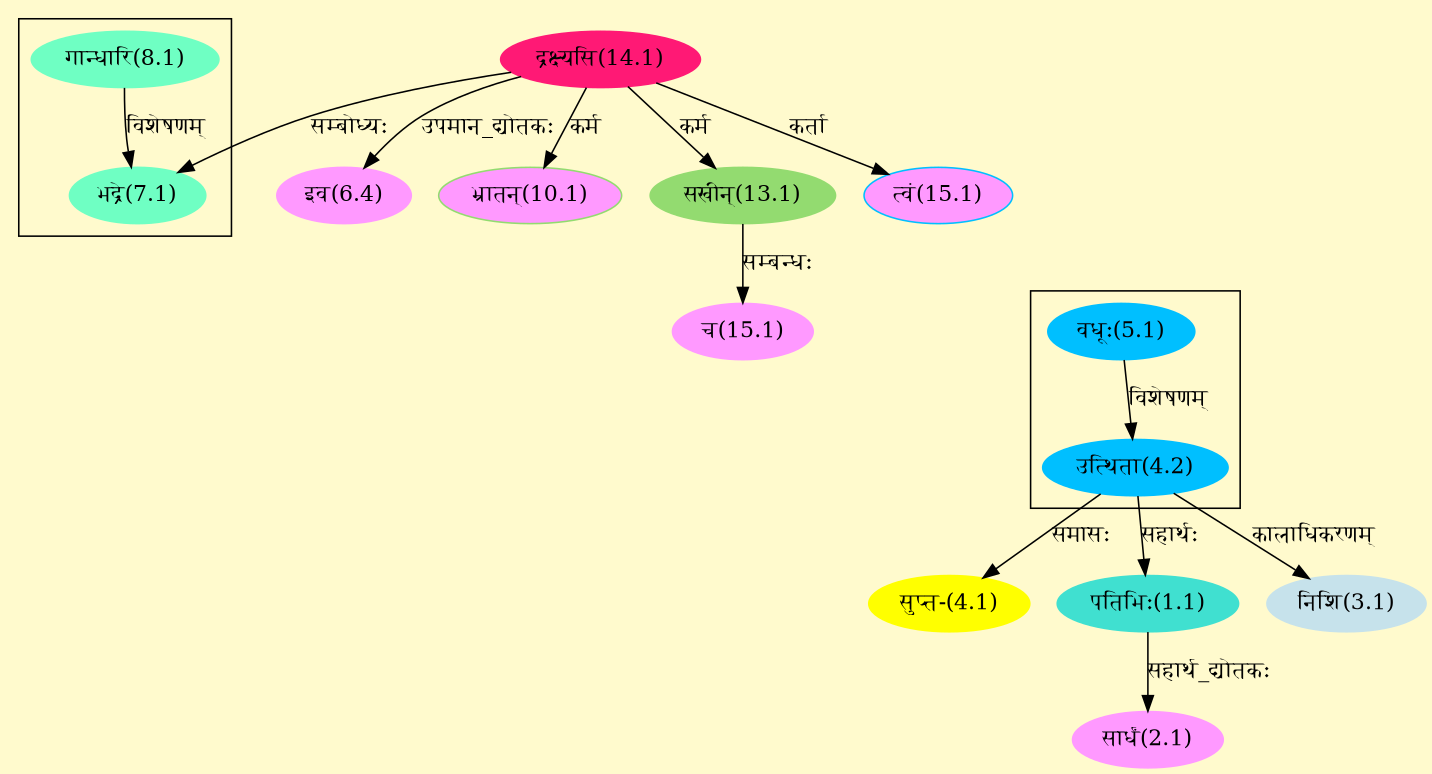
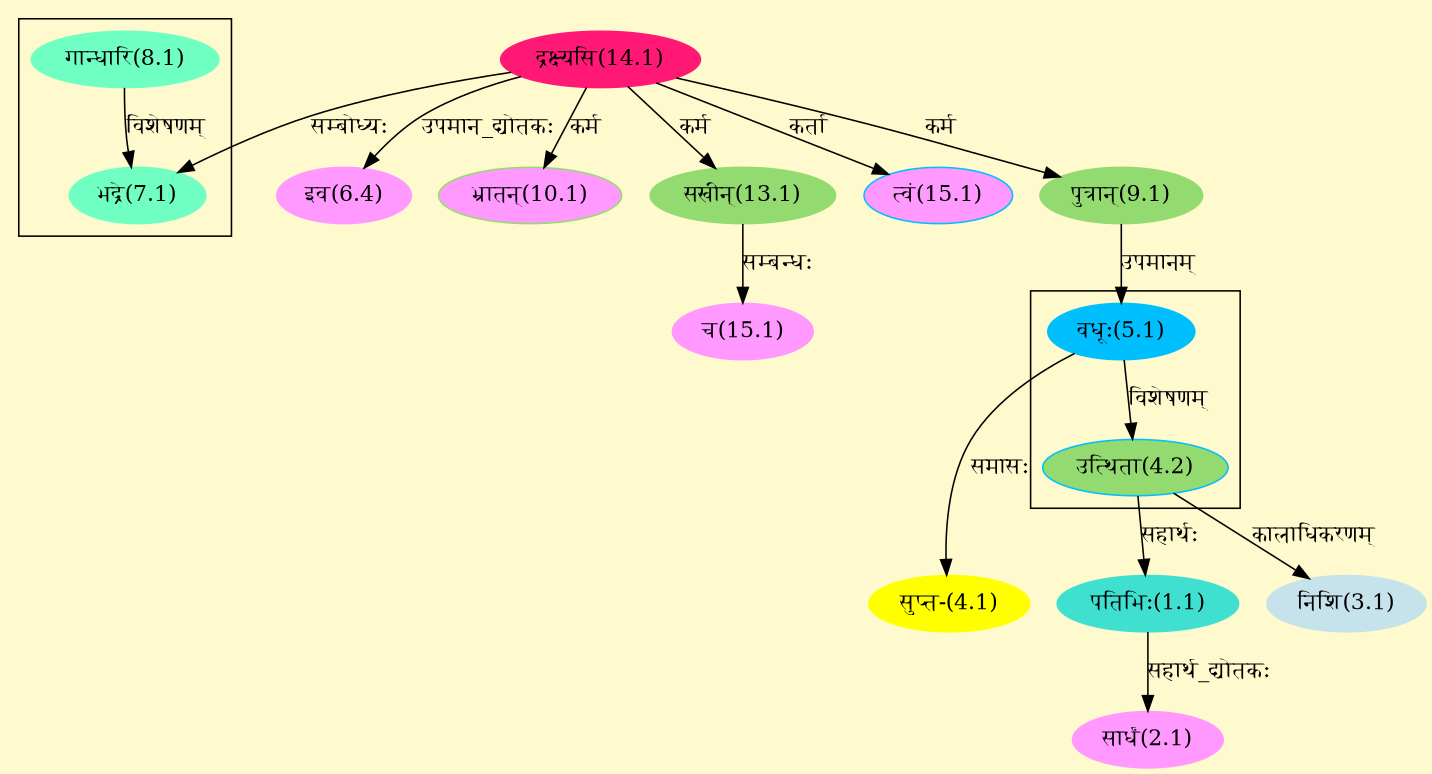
none -> (1121, 195)
(1135, 468) -> (1135, 468)
(1048, 531) -> (975, 434)
